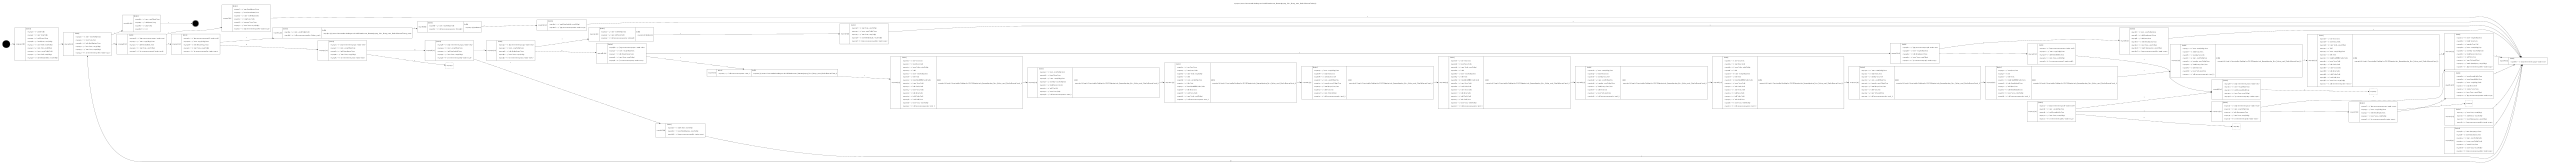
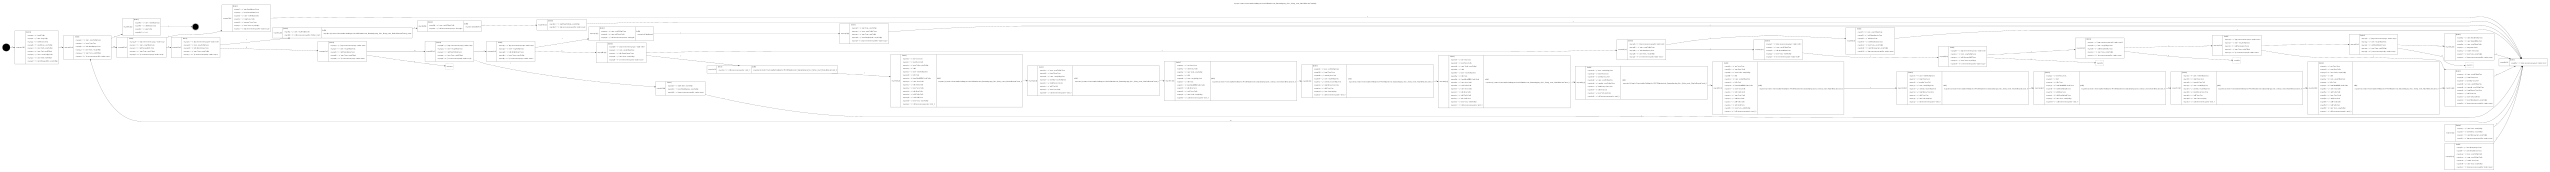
(2143, 101) -> (2031, 52)
